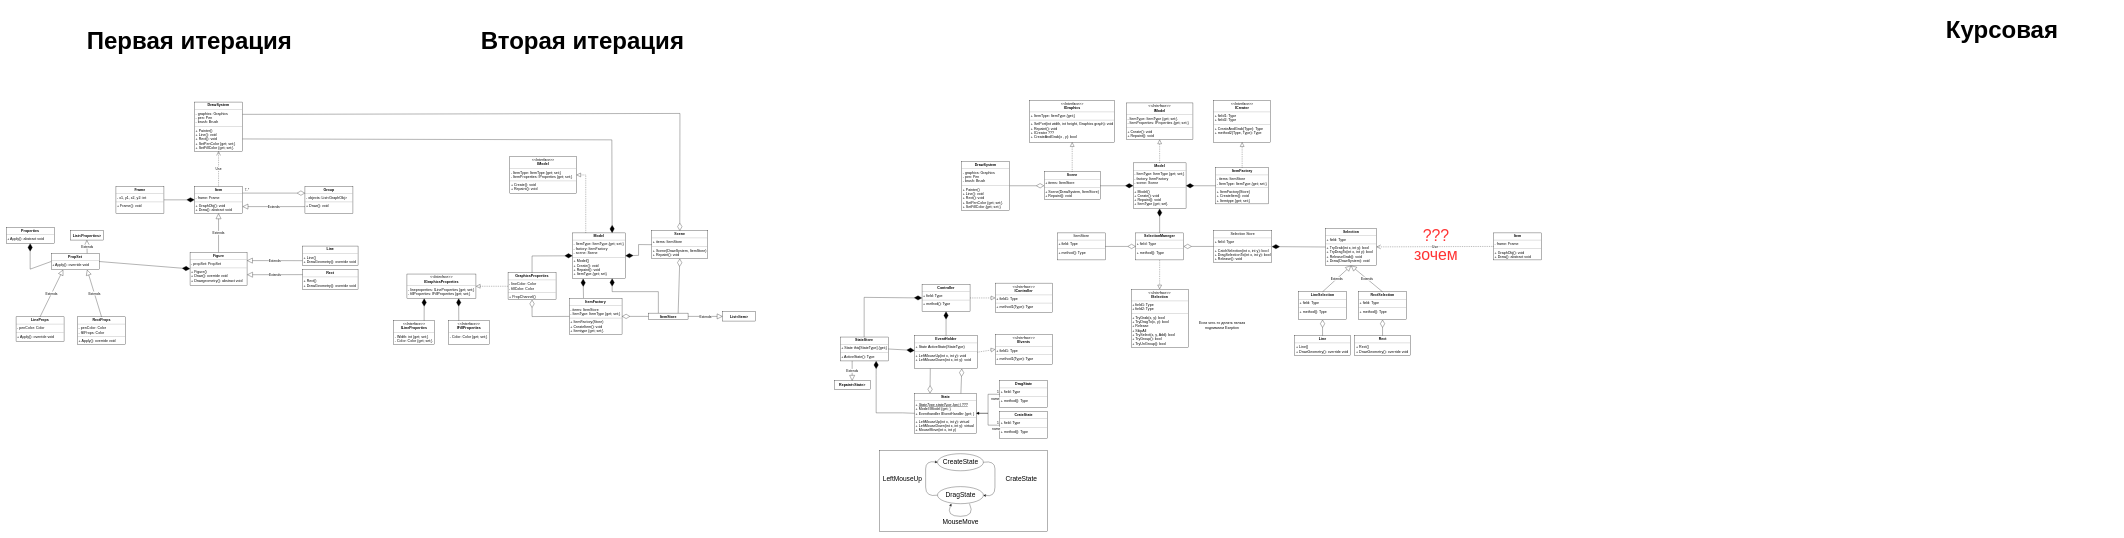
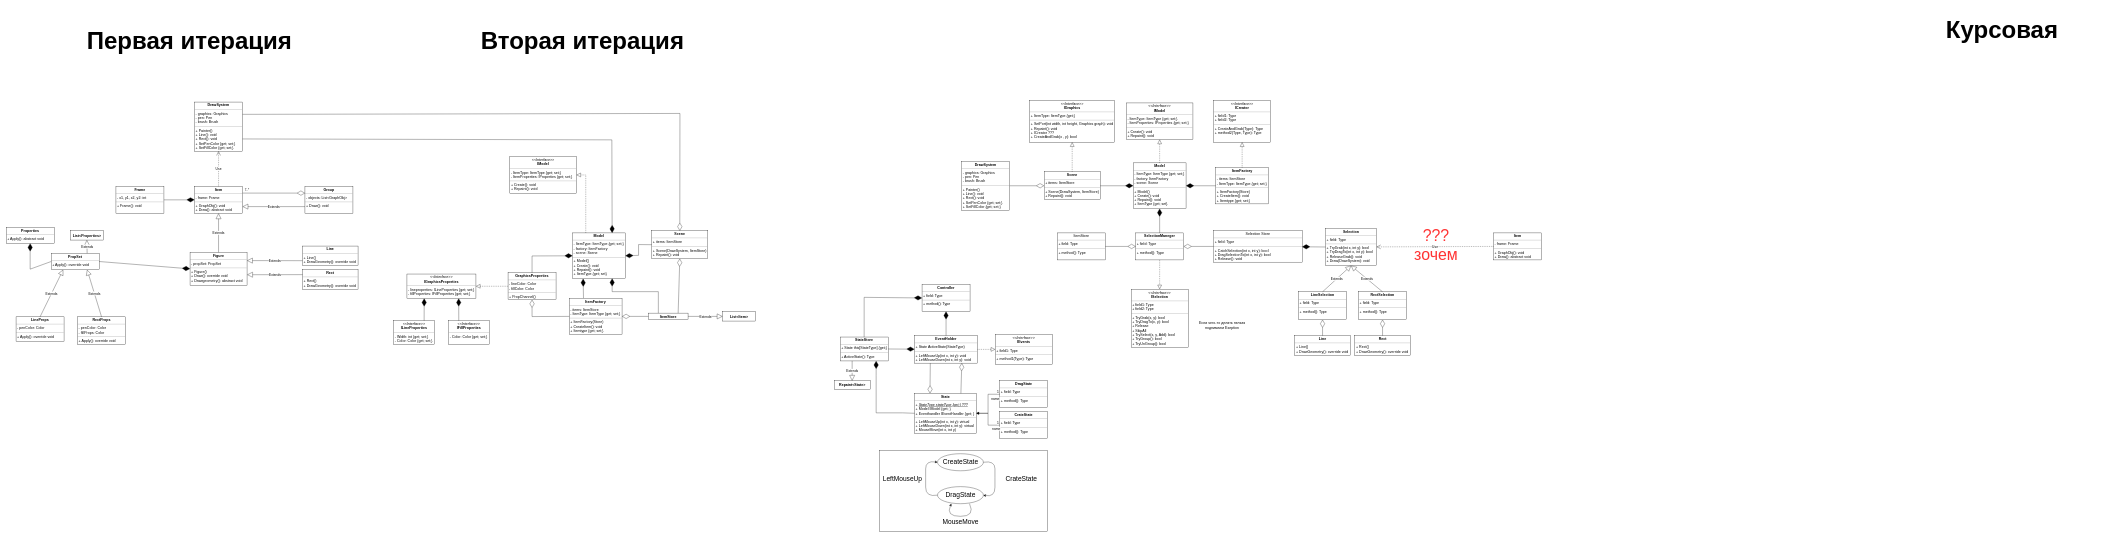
(1243, 246) -> (1258, 246)
(989, 298) -> none
(1024, 298) -> none
(946, 352) -> (946, 349)
